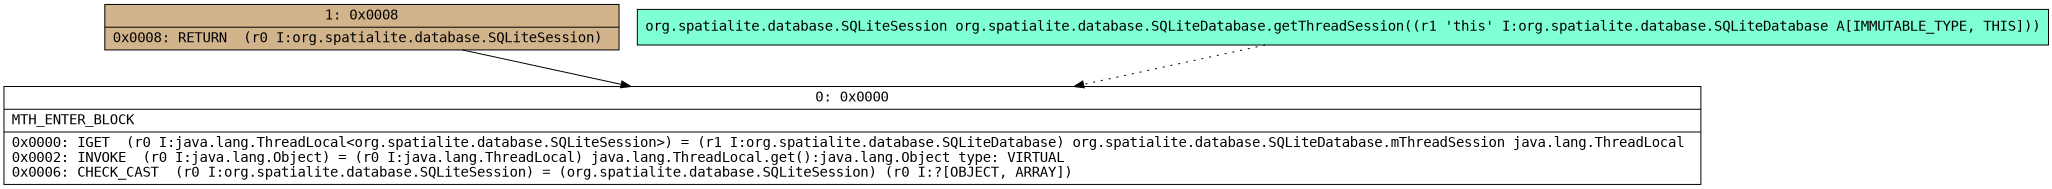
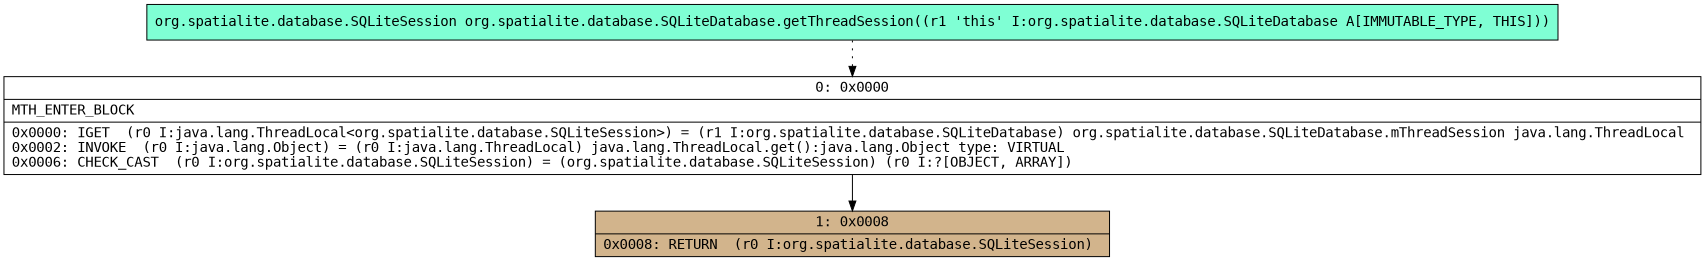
(542, 67) -> (852, 188)
